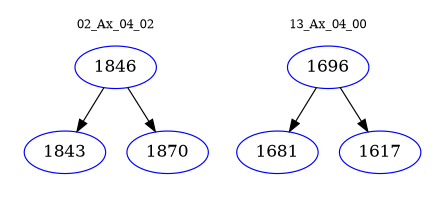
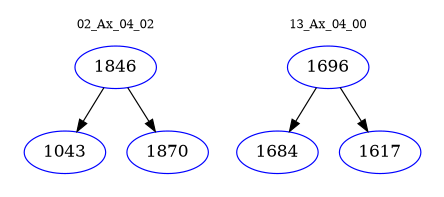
(65, 152) -> (65, 152)
(277, 152) -> (277, 152)
